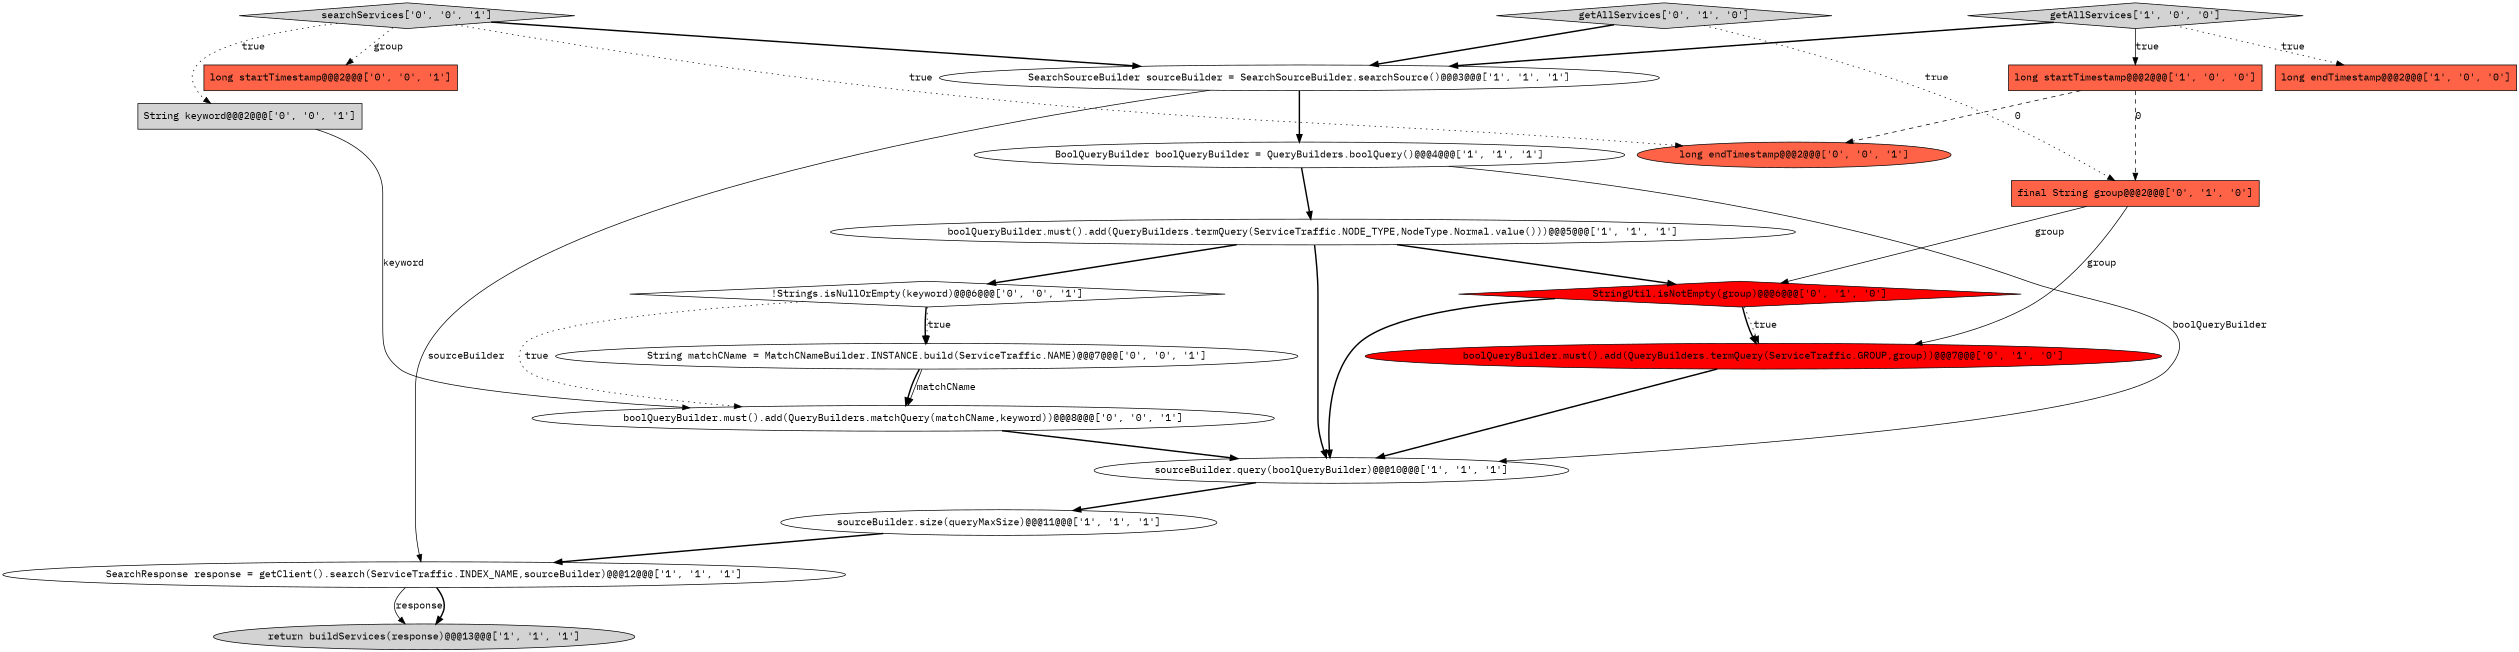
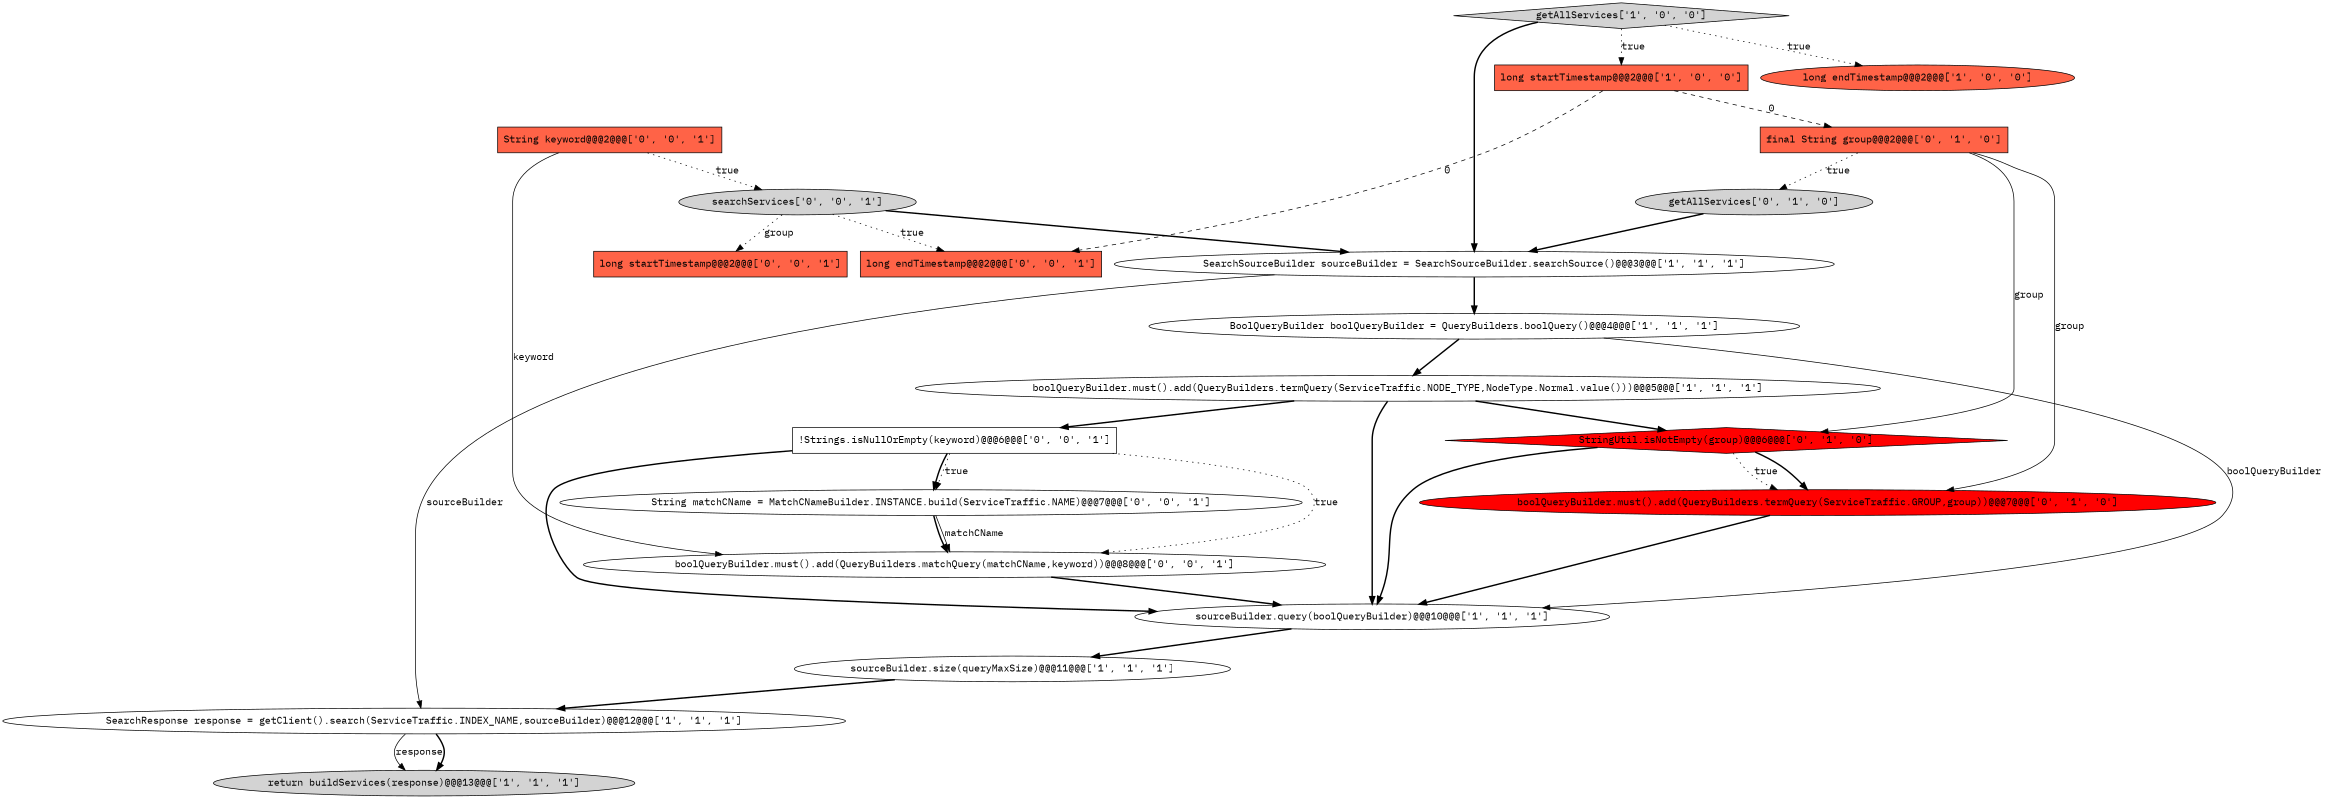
(407, 16) -> (797, 202)
(1664, 16) -> (1754, 202)
(245, 41) -> (701, 170)
(2135, 43) -> (1621, 43)
(2396, 78) -> (1918, 78)
(1912, 85) -> (1822, 170)
(250, 116) -> (610, 140)
(1794, 155) -> (981, 264)
(927, 294) -> (955, 440)
none -> (692, 593)
